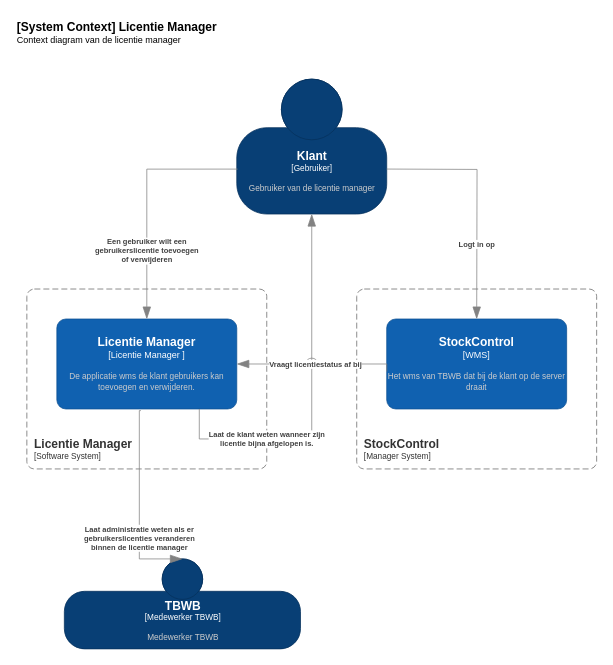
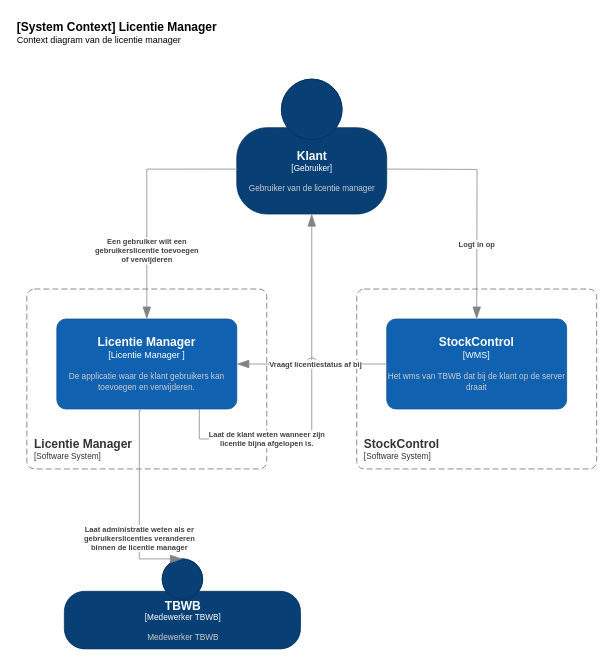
(147, 364) -> (147, 364)
(400, 451) -> (402, 451)
